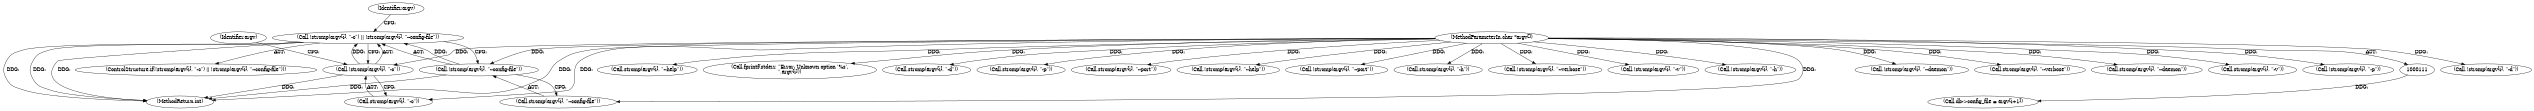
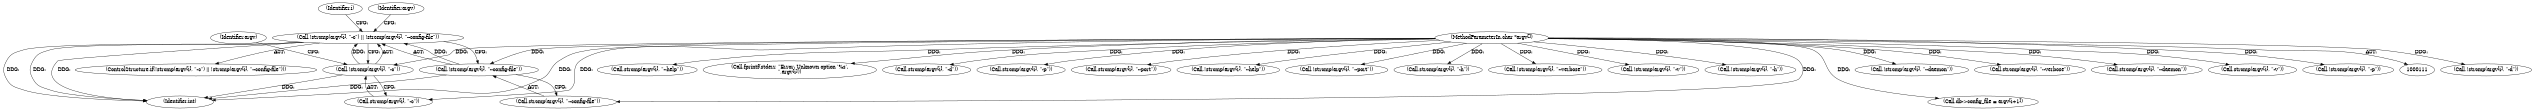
none -> (340, 9)
(2225, 95) -> (1811, 49)
(180, 102) -> (180, 102)
